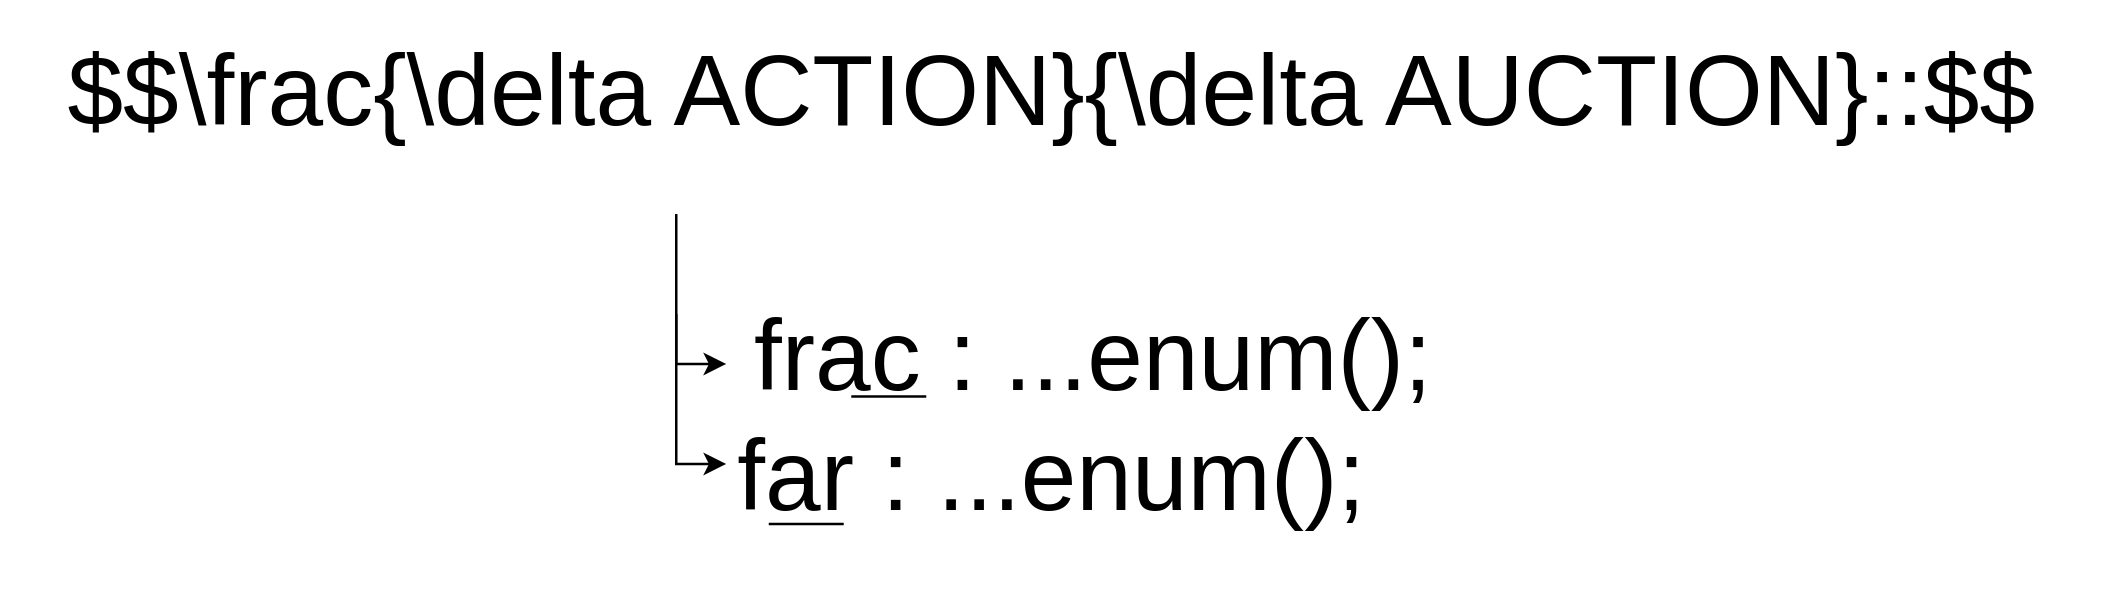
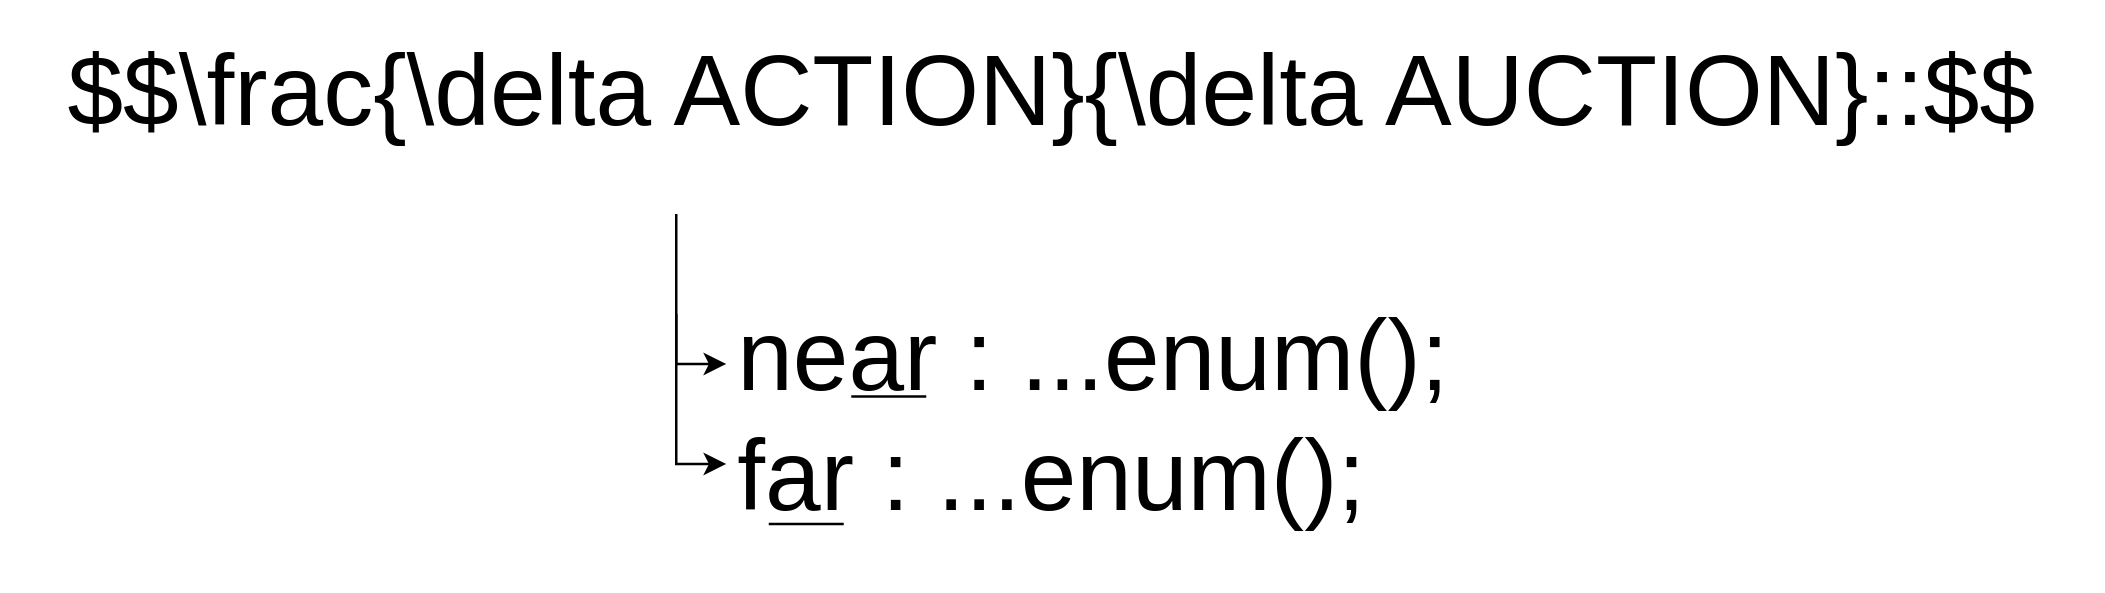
(1053, 414) -> (1053, 414)
